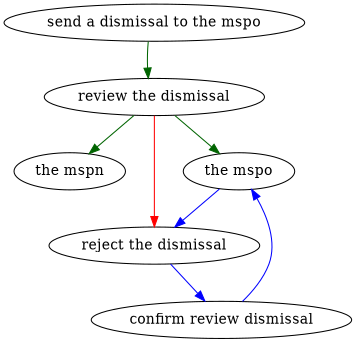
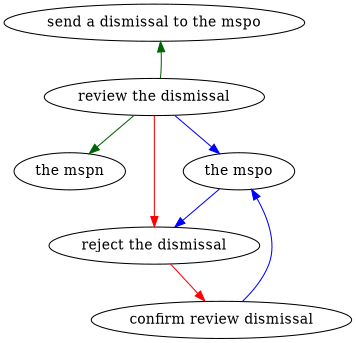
(147, 55) -> (161, 65)
(193, 131) -> (193, 131)
(184, 279) -> (184, 279)
